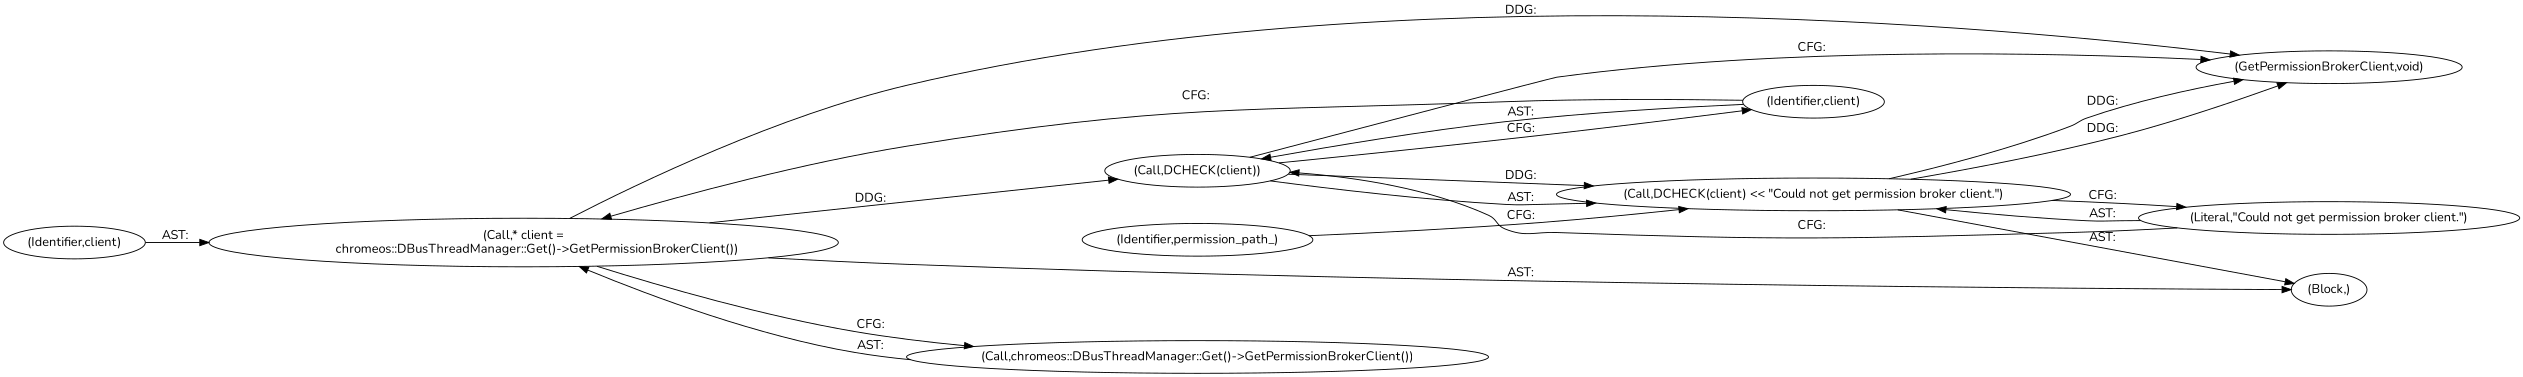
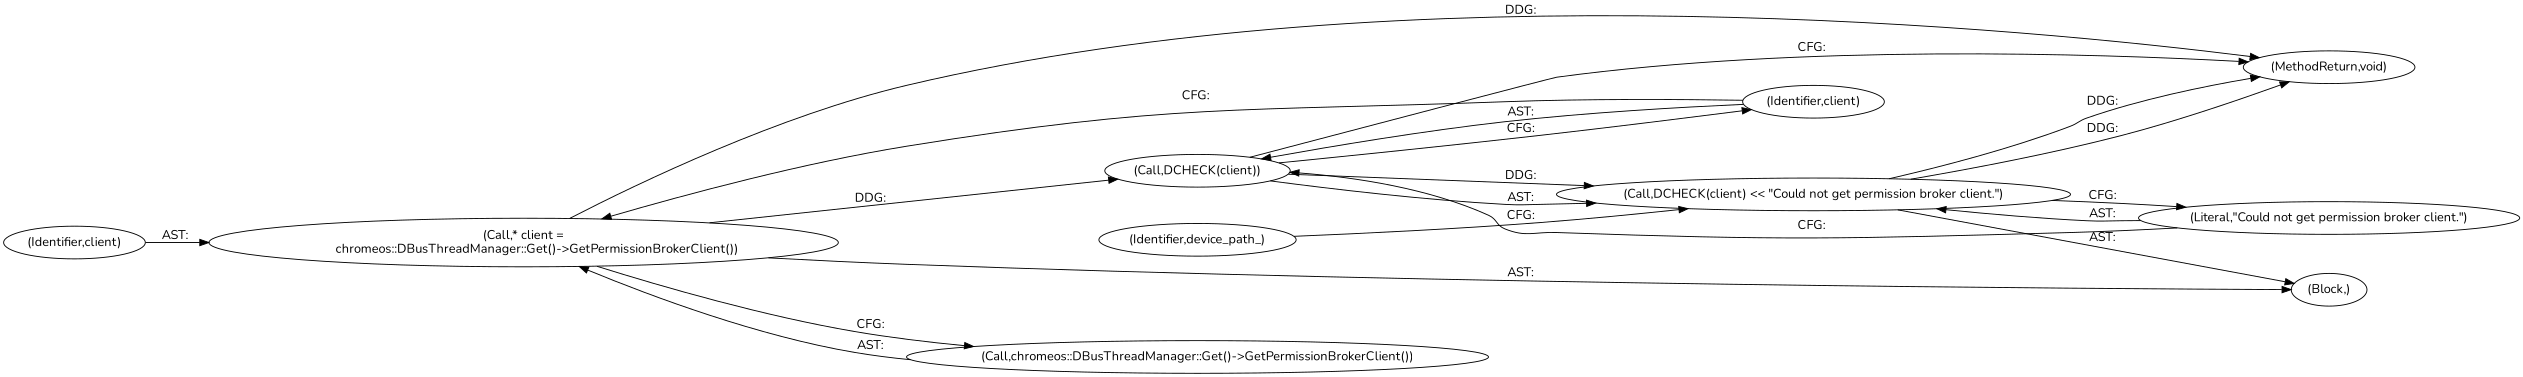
(2329, 67) -> (2329, 67)
(1198, 240) -> (1198, 240)
